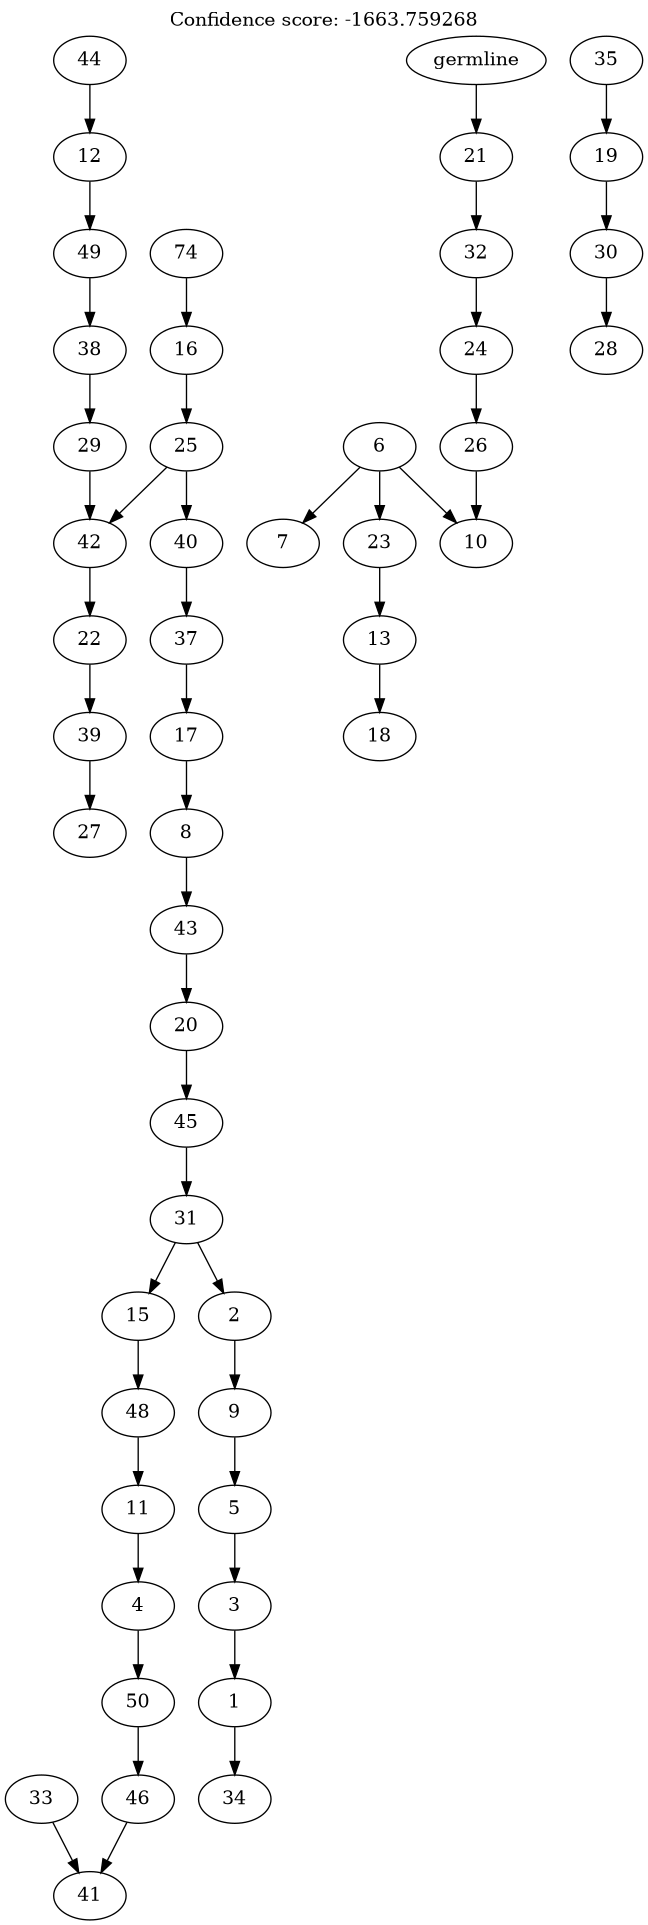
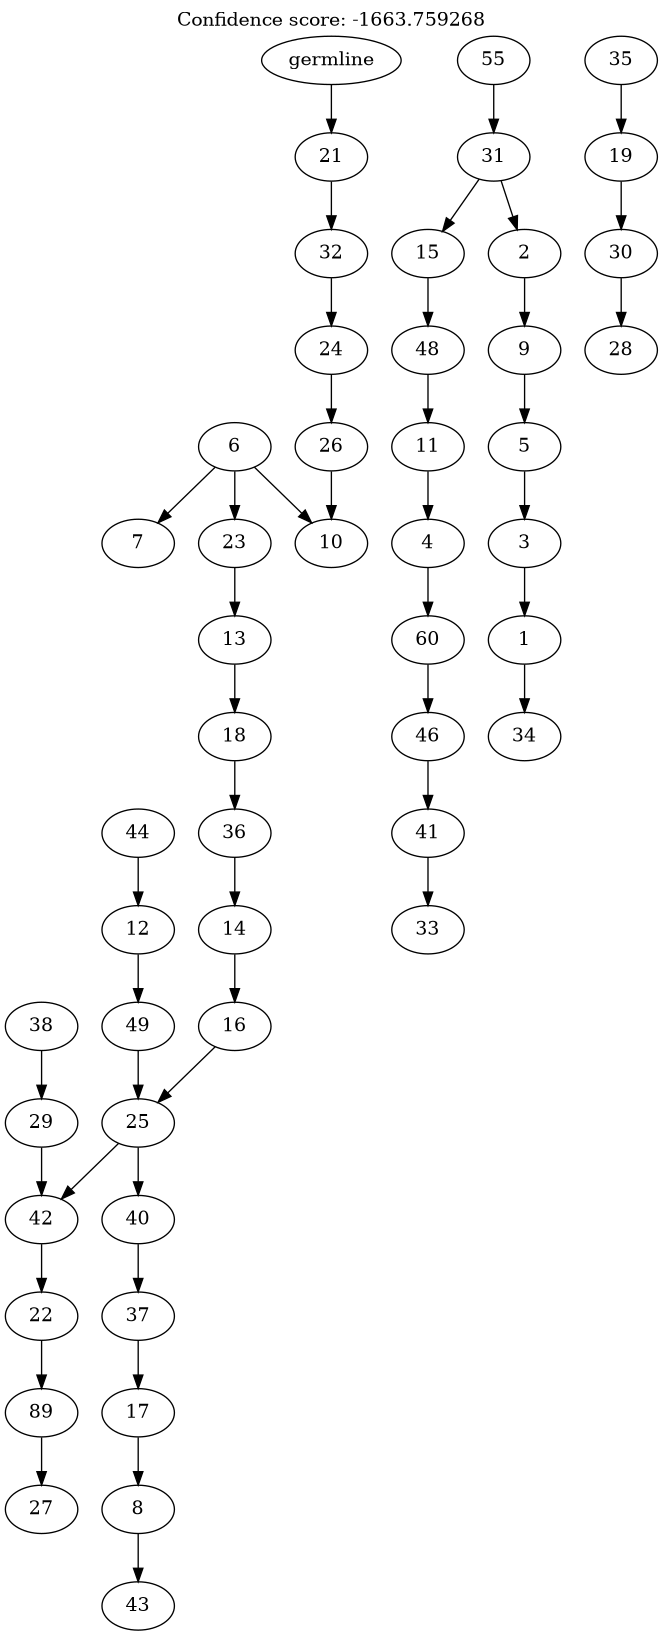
(186, 254) -> (235, 930)
(90, 295) -> (138, 1068)
(90, 737) -> (42, 1413)
none -> (235, 833)
(186, 1026) -> none
(186, 1123) -> (494, 60)
(138, 1703) -> (428, 640)
(63, 1841) -> (428, 875)
